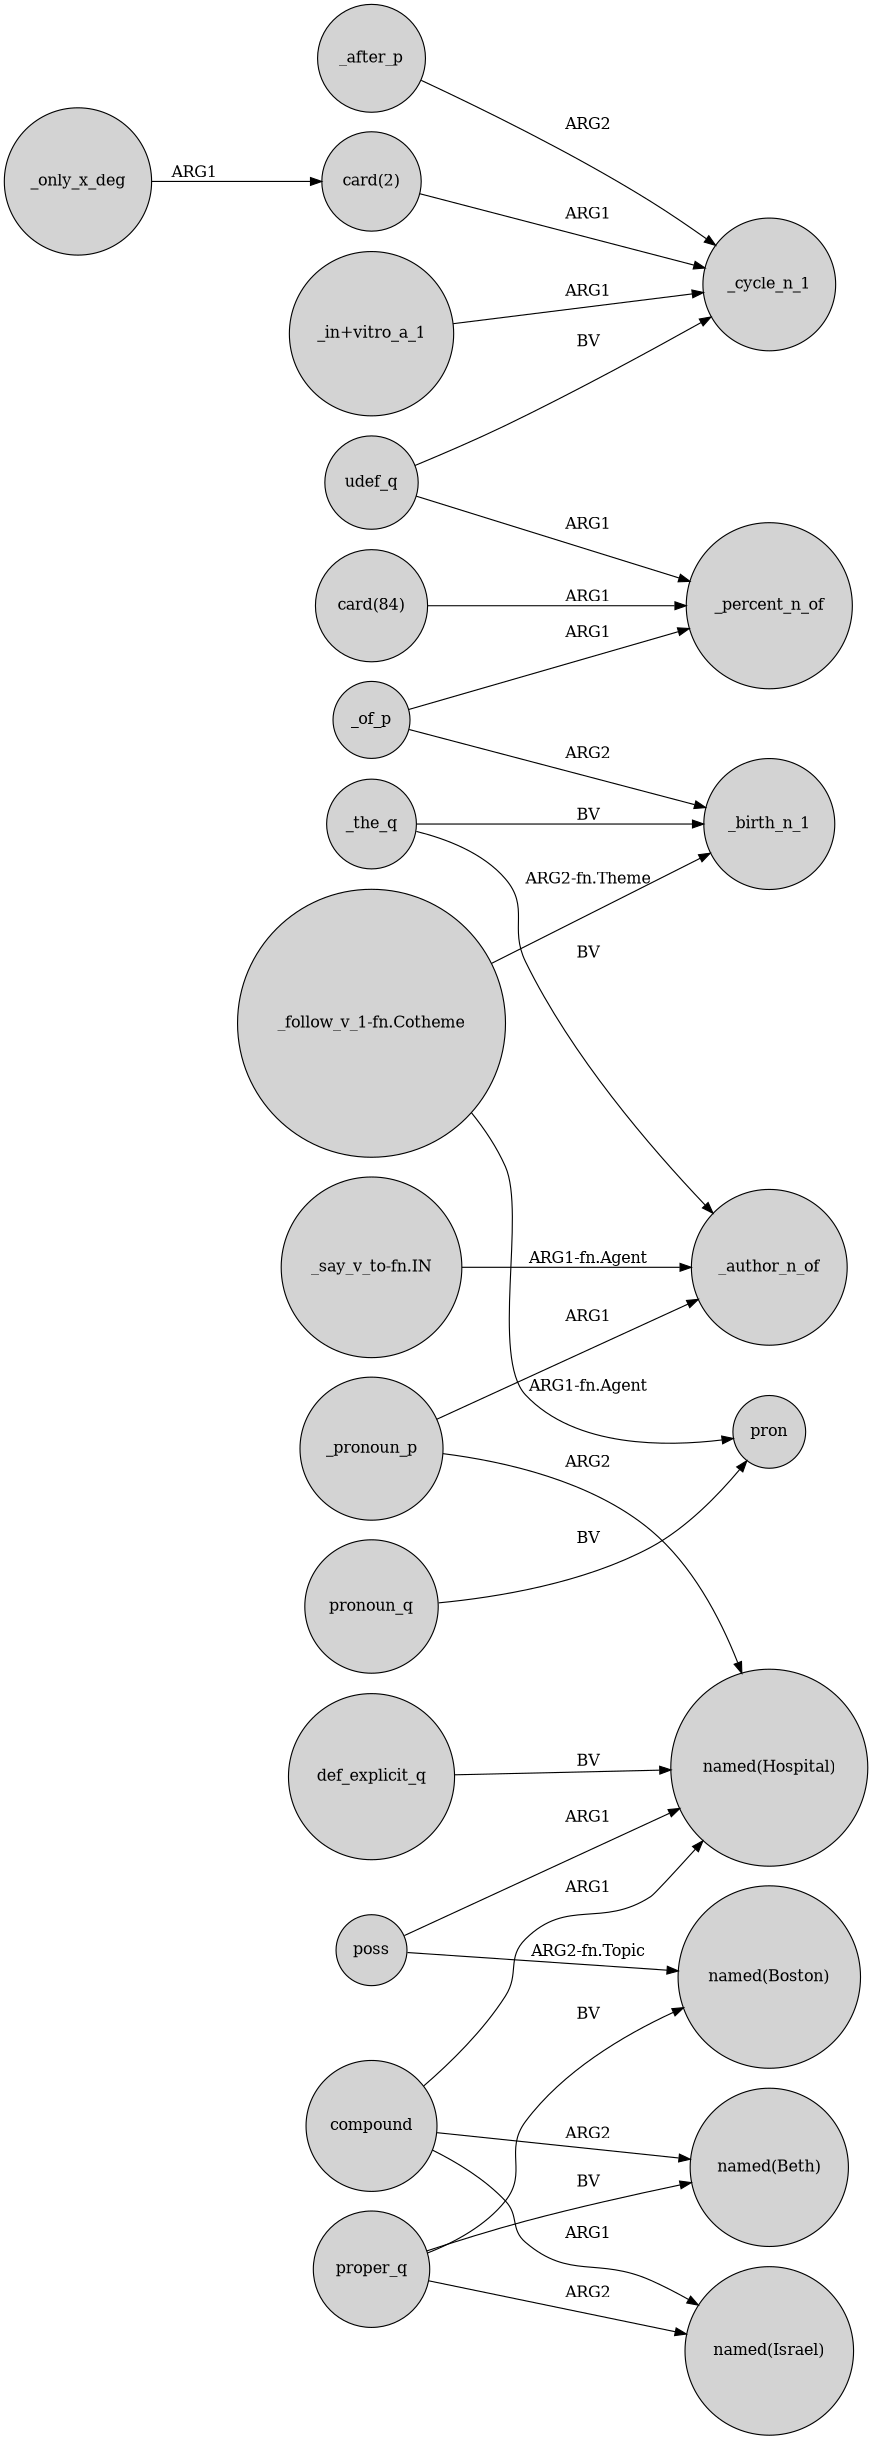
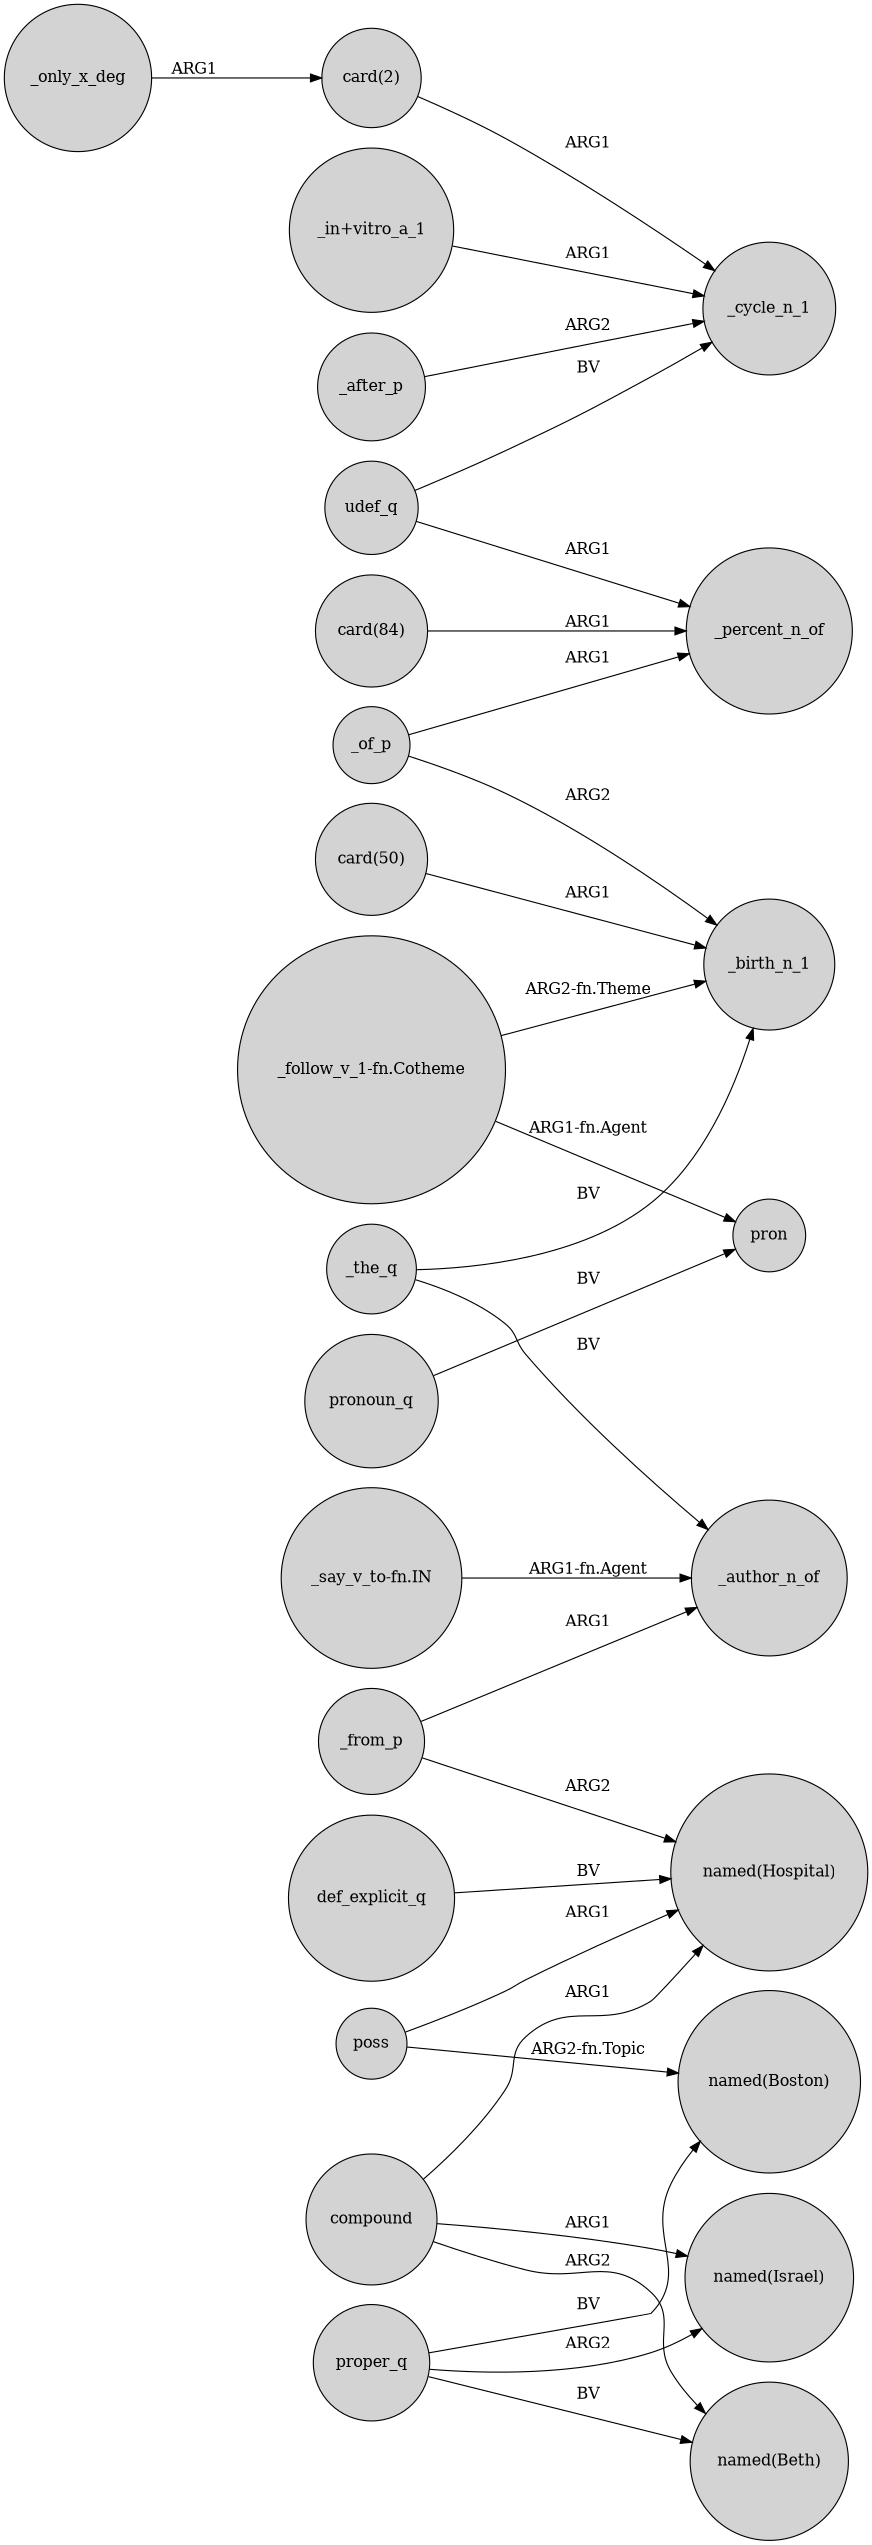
none -> (372, 859)
(372, 1449) -> (372, 1741)
